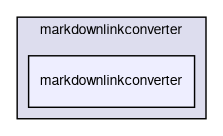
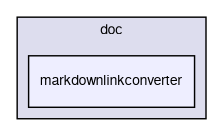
(112, 31) -> (112, 31)
